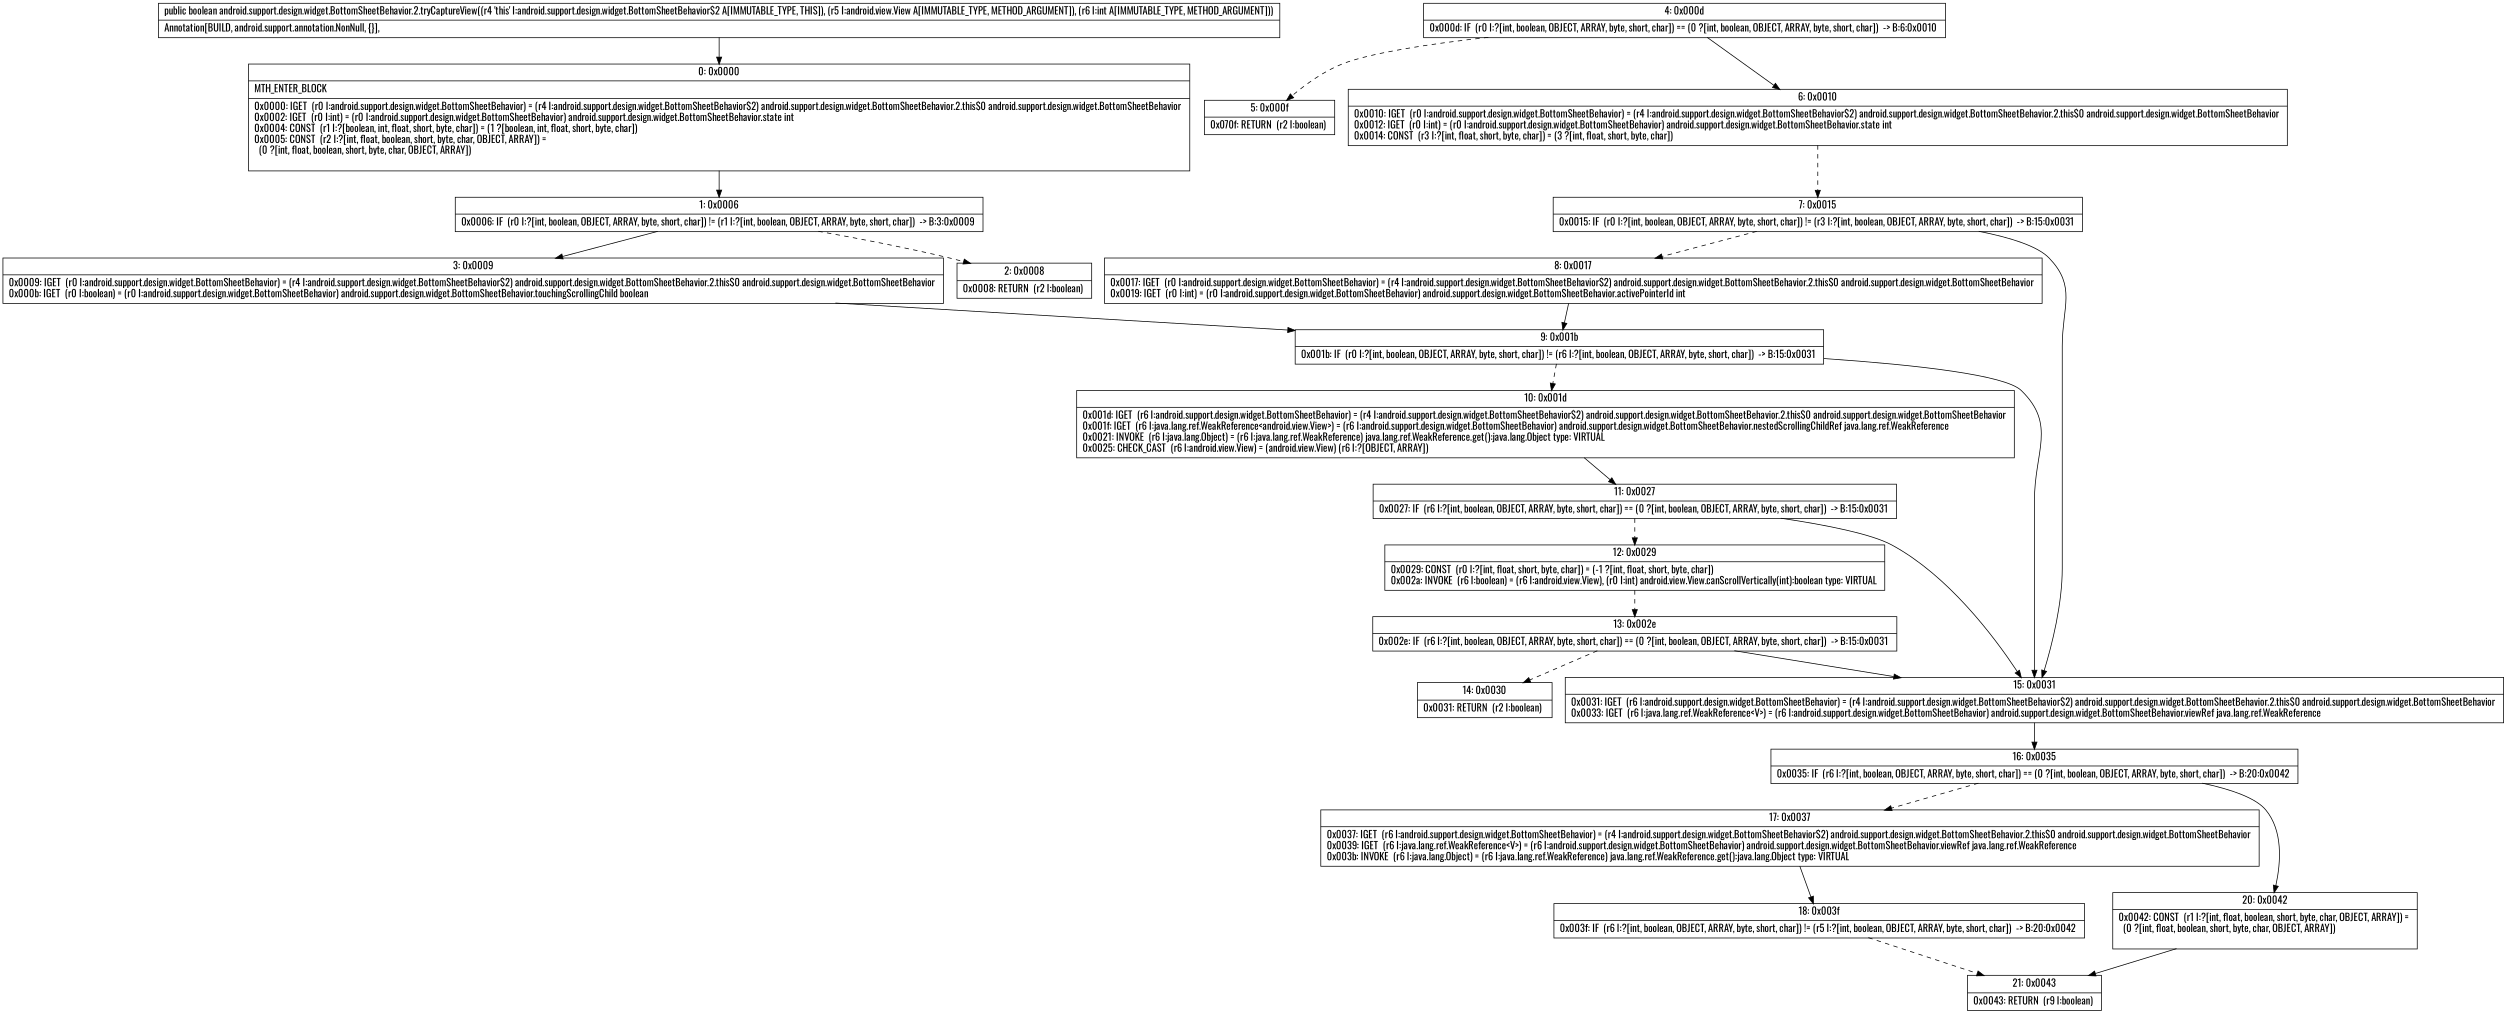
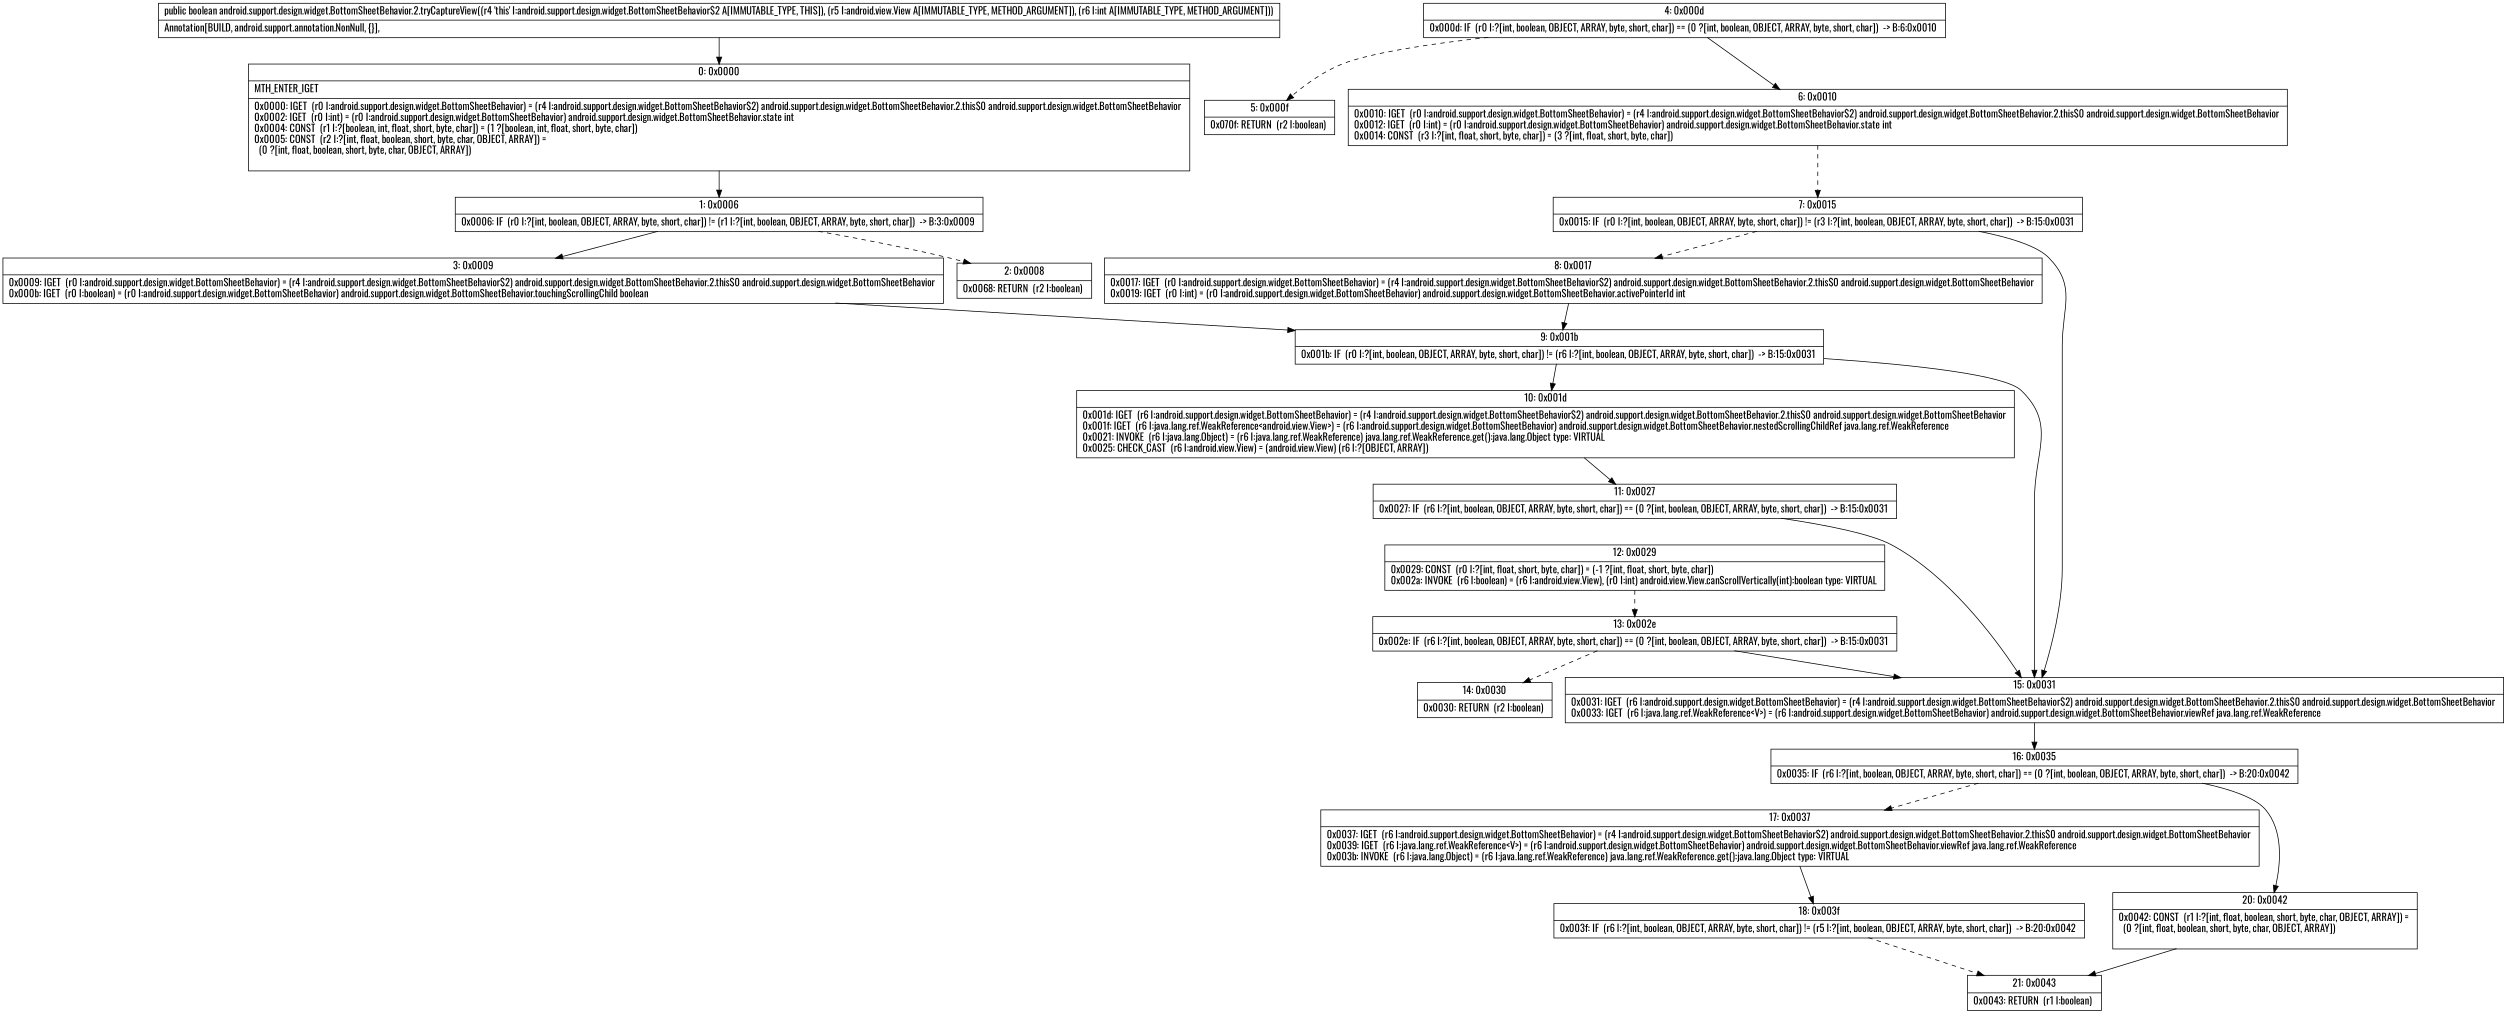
(291, 89) -> (287, 89)
(1024, 289) -> (1024, 289)
(1555, 374) -> (1555, 374)
(1635, 528) -> none
(1484, 709) -> (1485, 709)
(2034, 1001) -> (2034, 1001)
